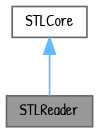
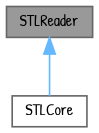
(50, 75) -> (50, 75)
